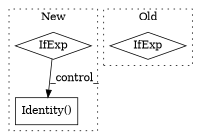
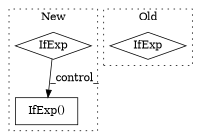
(47, 111) -> (47, 111)
